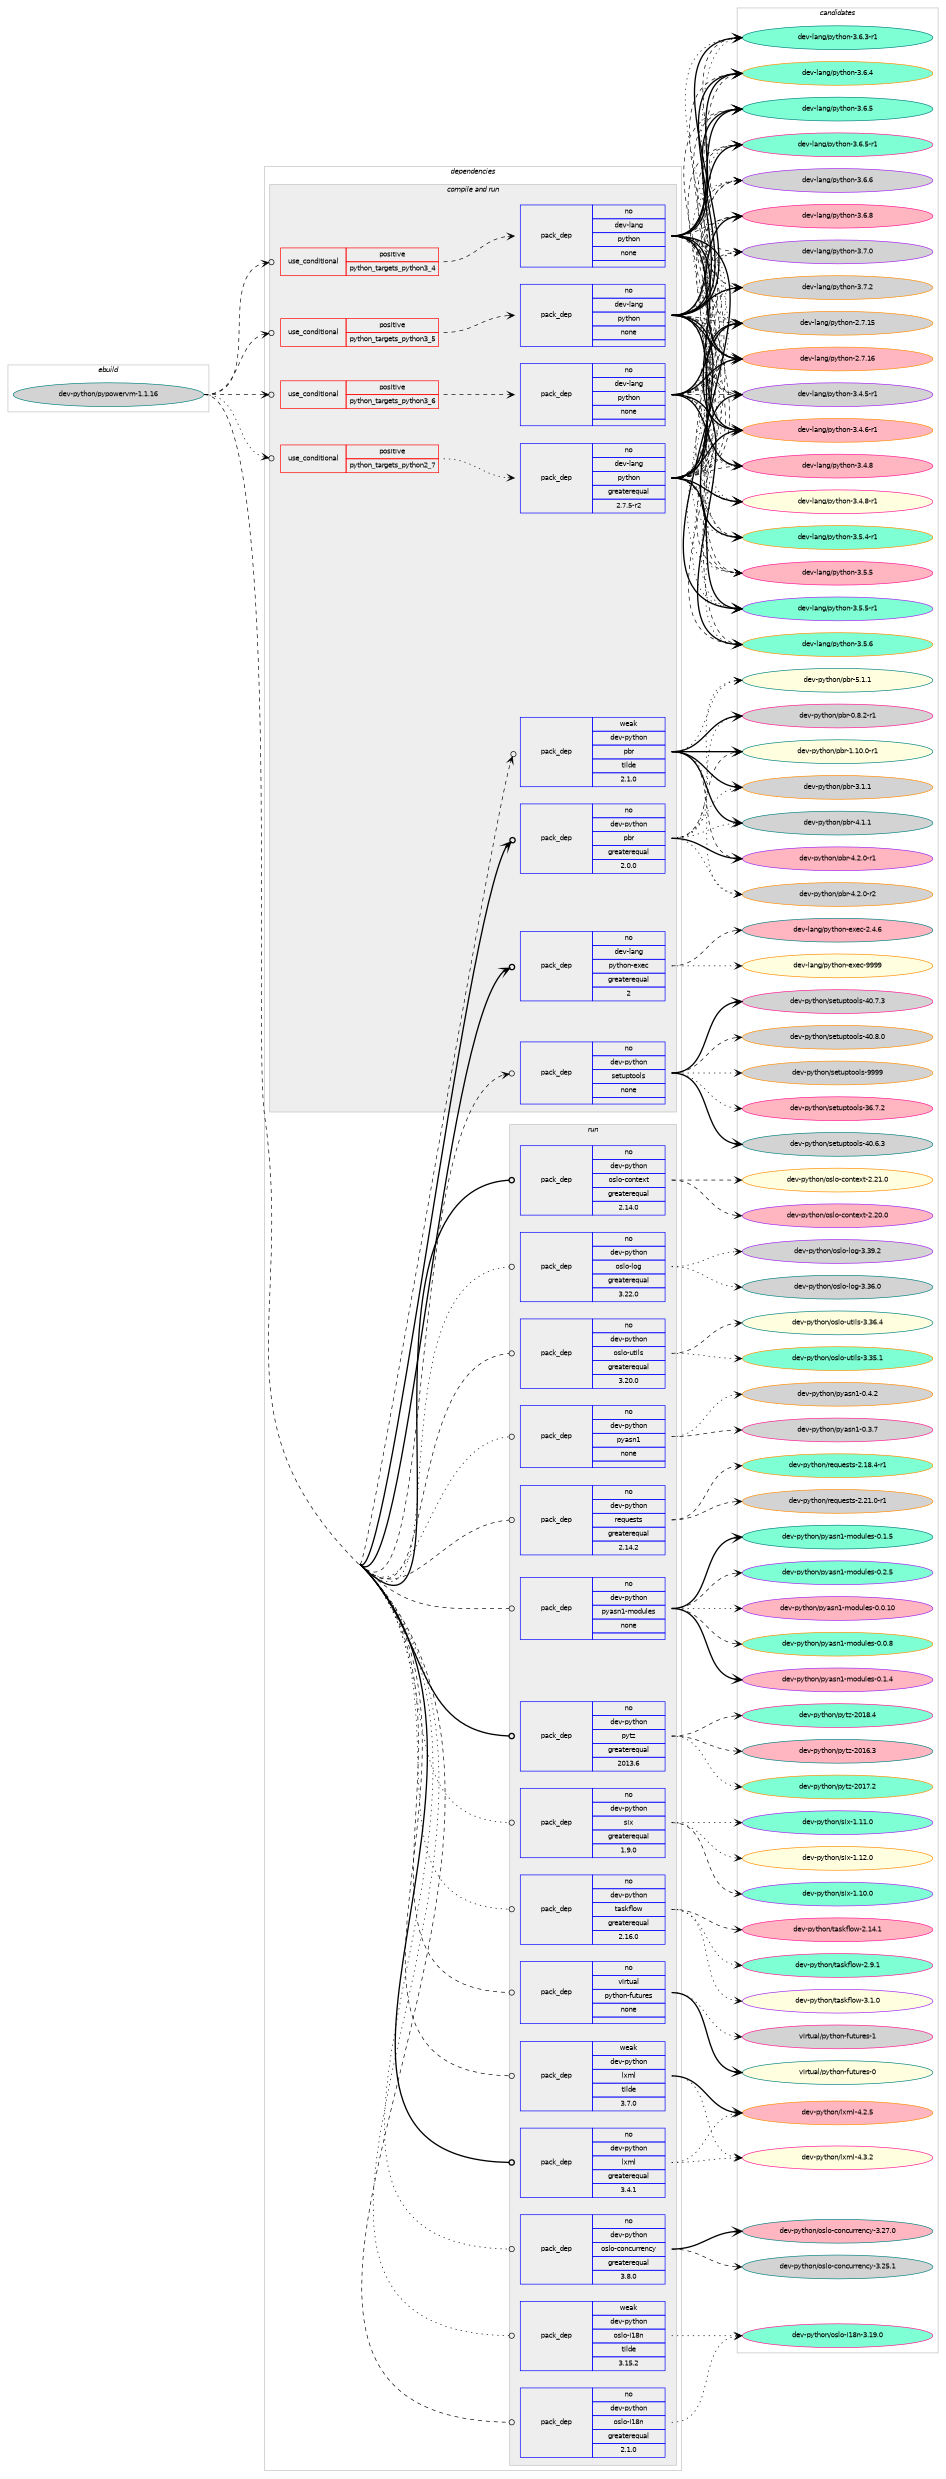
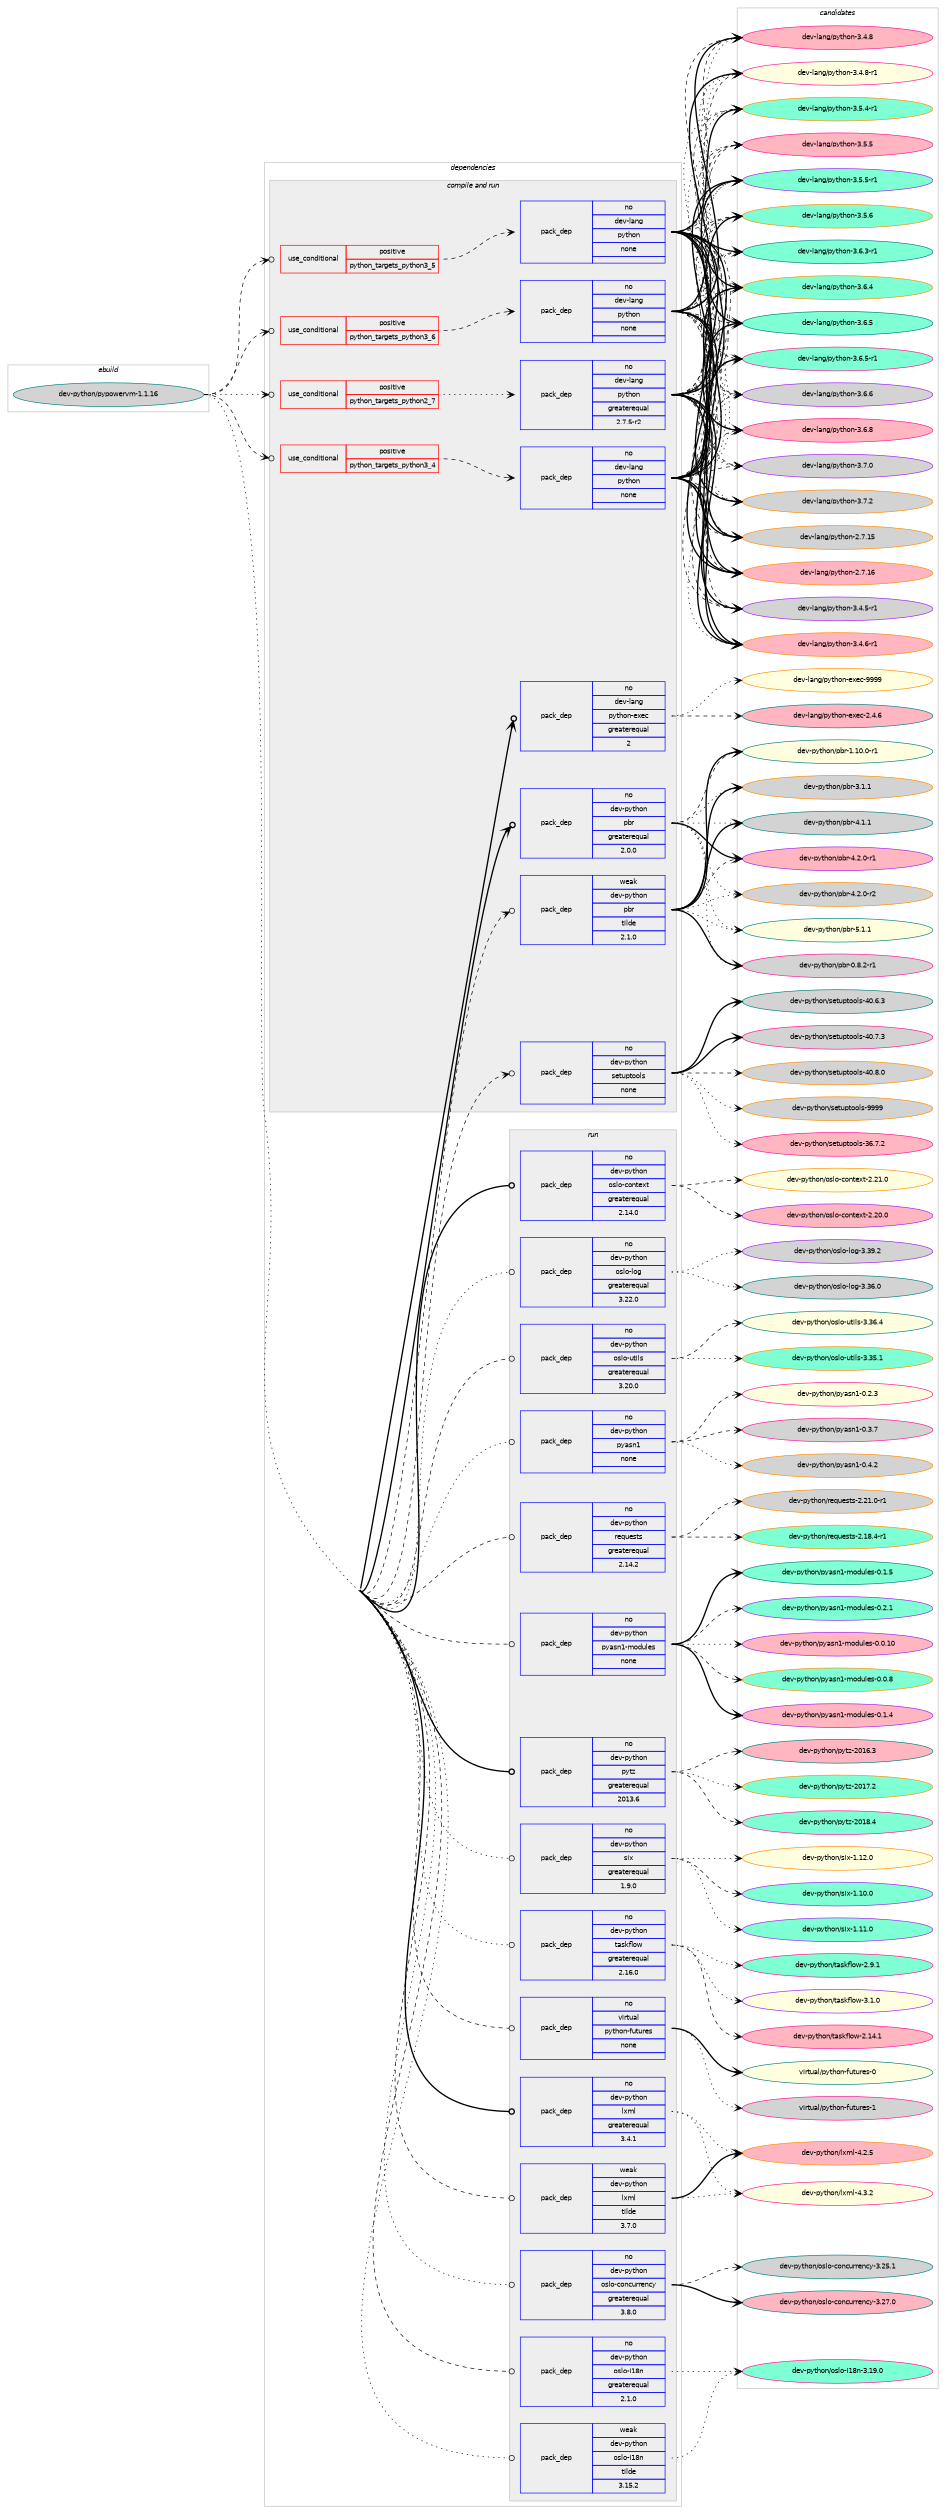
none -> (838, 1394)
(838, 1573) -> (838, 1608)
